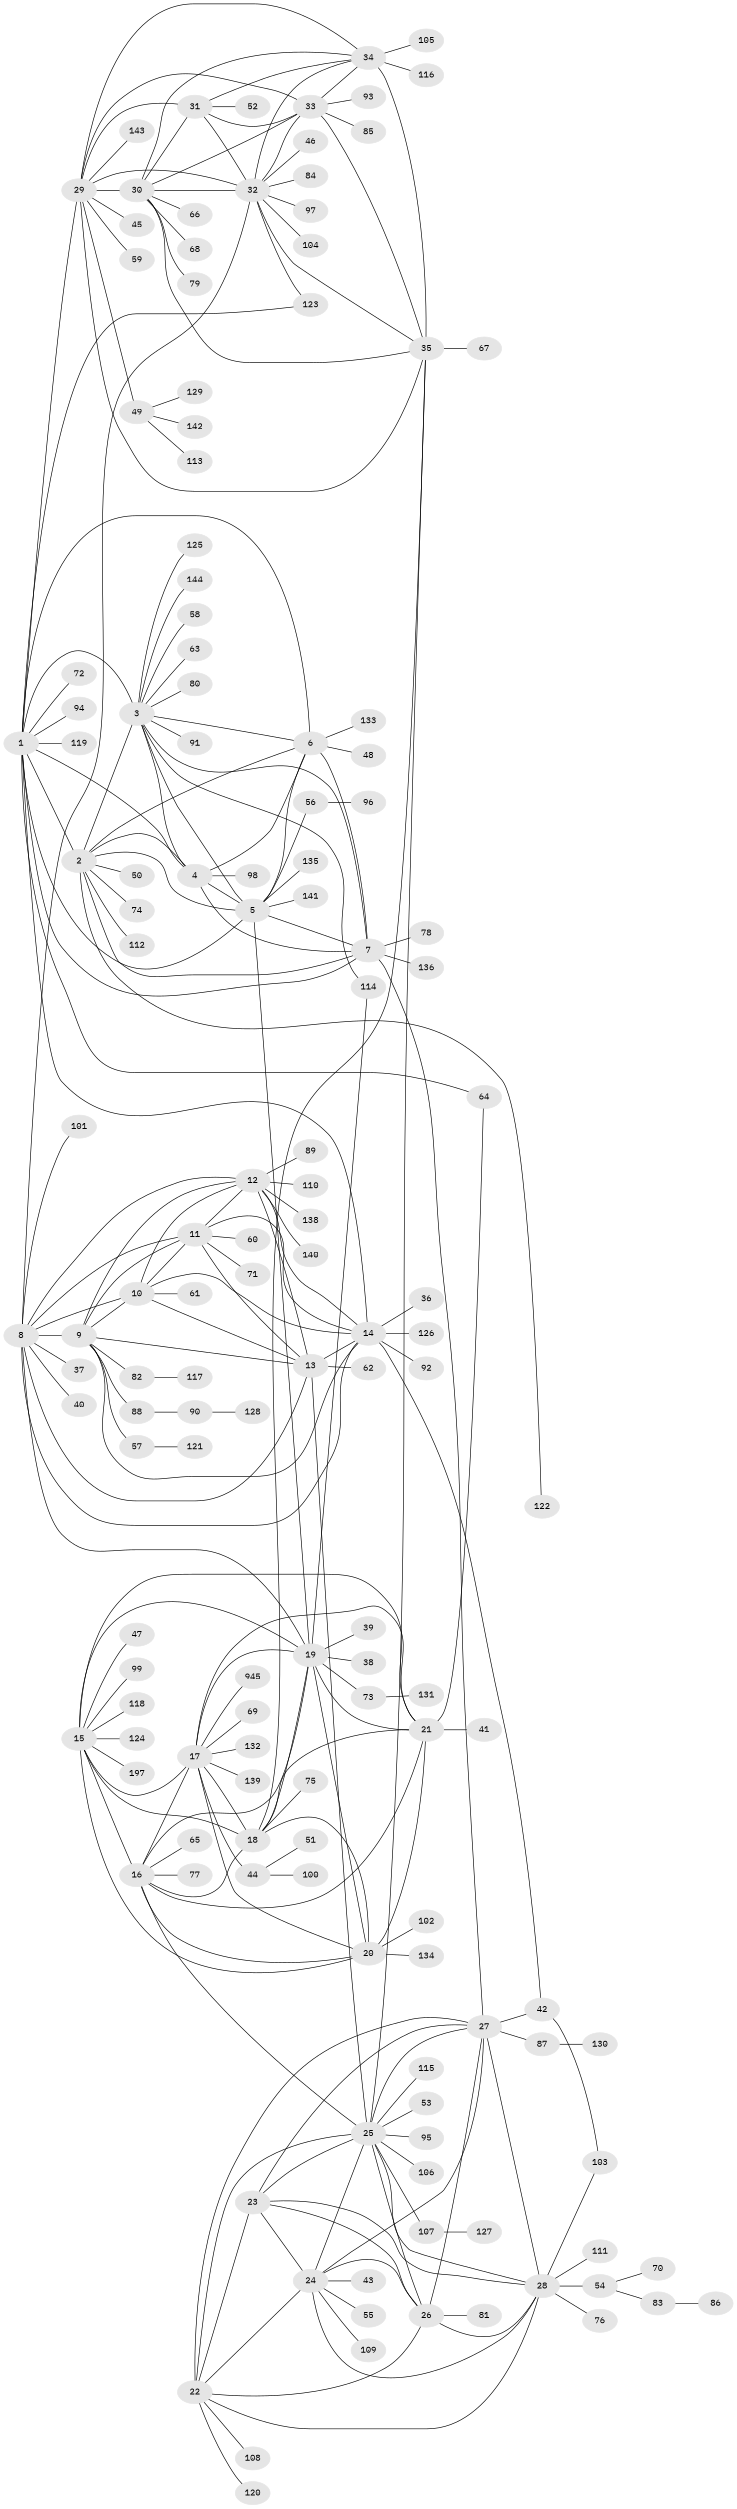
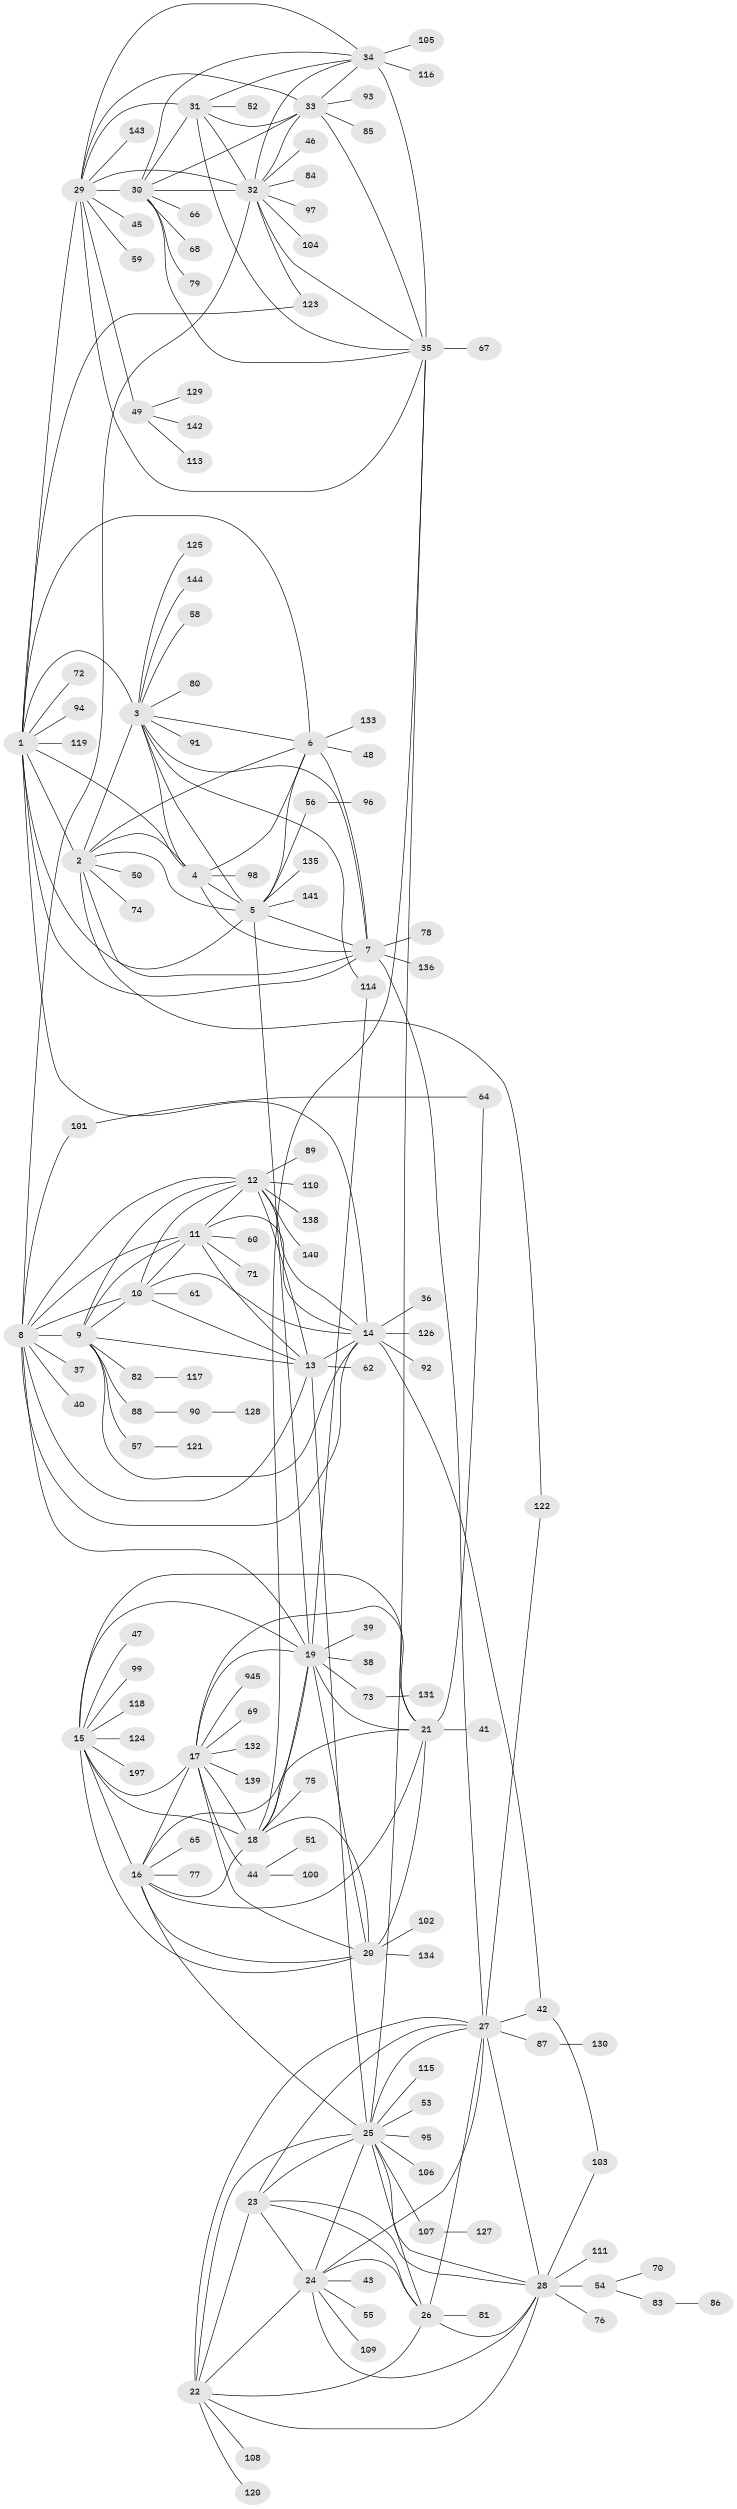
none -> (256, 282)
(195, 649) -> none
(137, 945) -> none
(124, 1071) -> (280, 1098)
none -> (515, 1754)
